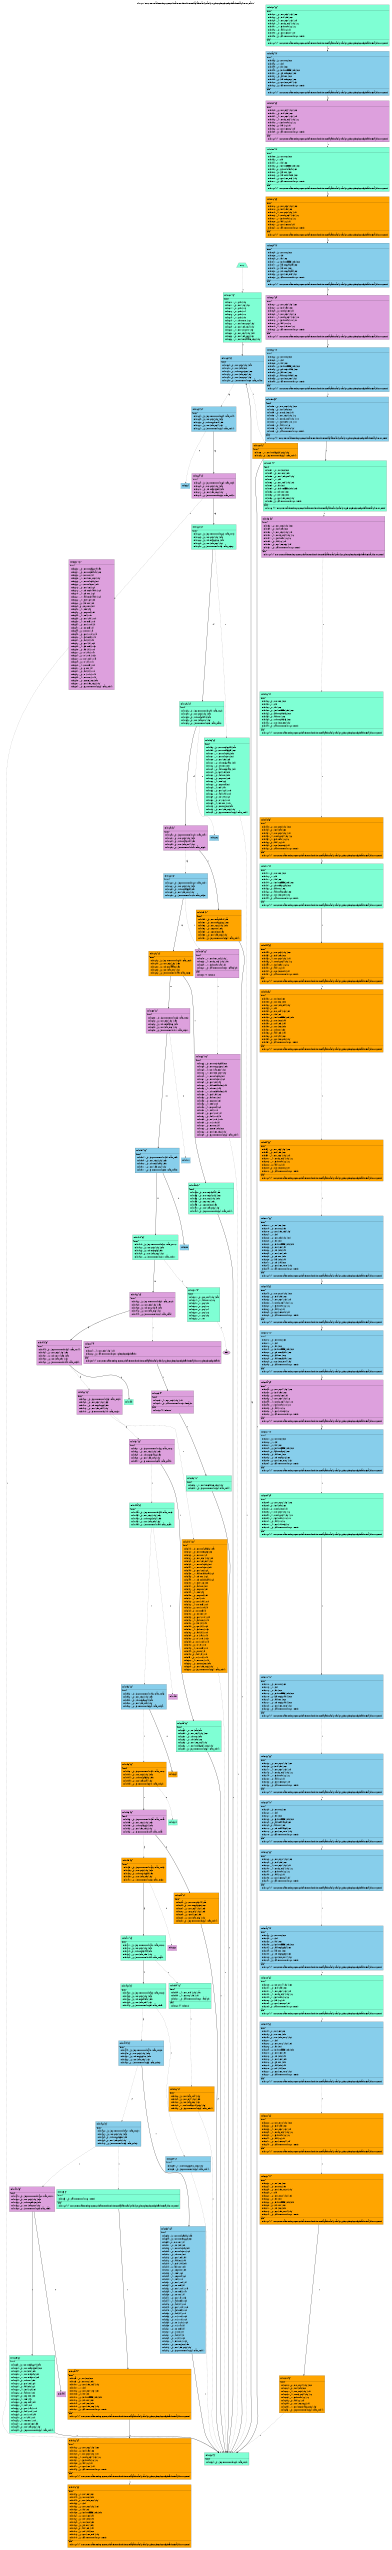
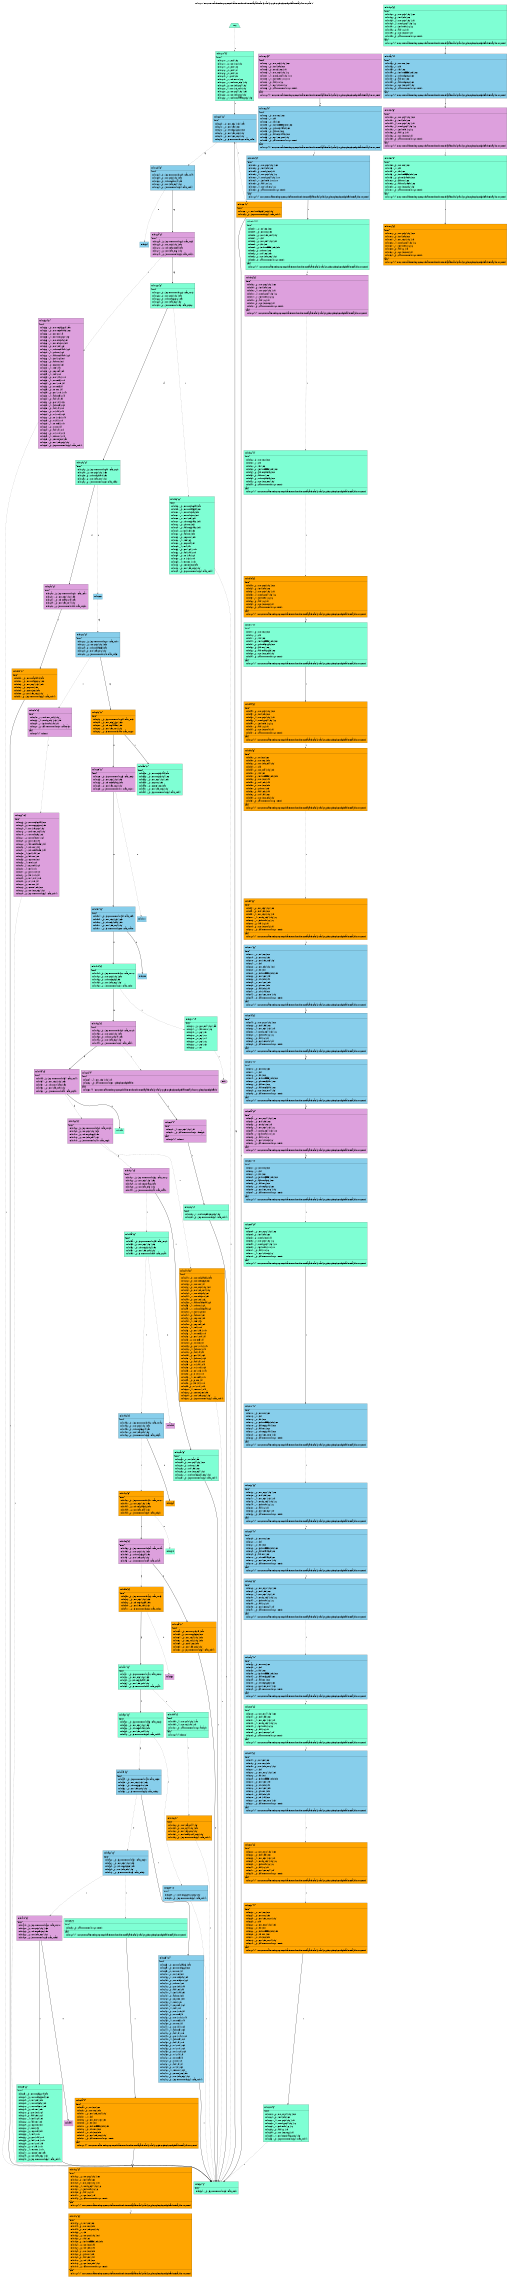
(328, 265) -> none
(186, 861) -> (98, 615)
(233, 1832) -> none
(302, 2394) -> (286, 2123)
